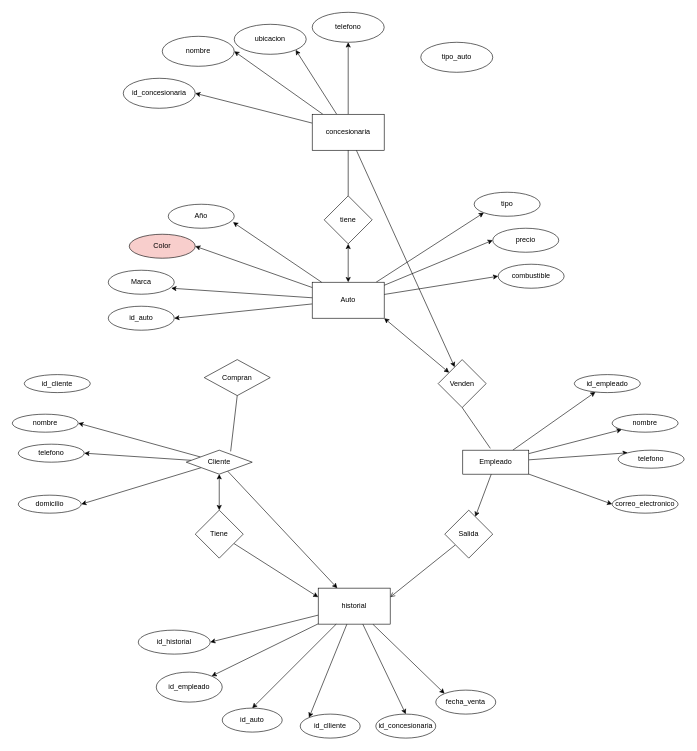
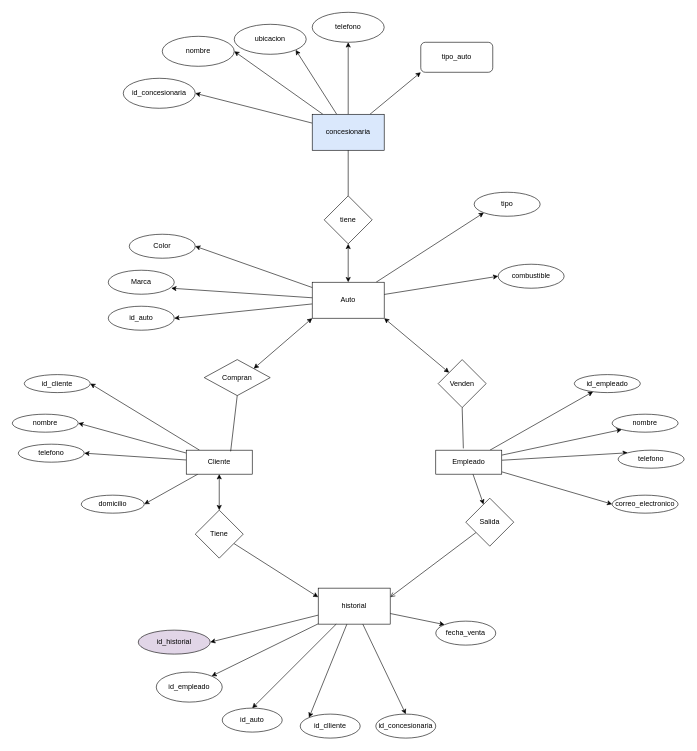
(457, 57) -> (457, 57)
(348, 132) -> (348, 132)
(201, 216) -> none
(526, 240) -> none
(162, 246) -> (162, 246)
(279, 254) -> none
(405, 257) -> (395, 94)
(437, 263) -> none
none -> (283, 344)
(219, 462) -> (219, 462)
(496, 462) -> (469, 462)
(50, 504) -> (113, 504)
(469, 534) -> (490, 522)
(328, 578) -> (147, 418)
(174, 642) -> (174, 642)
(466, 702) -> (466, 633)
